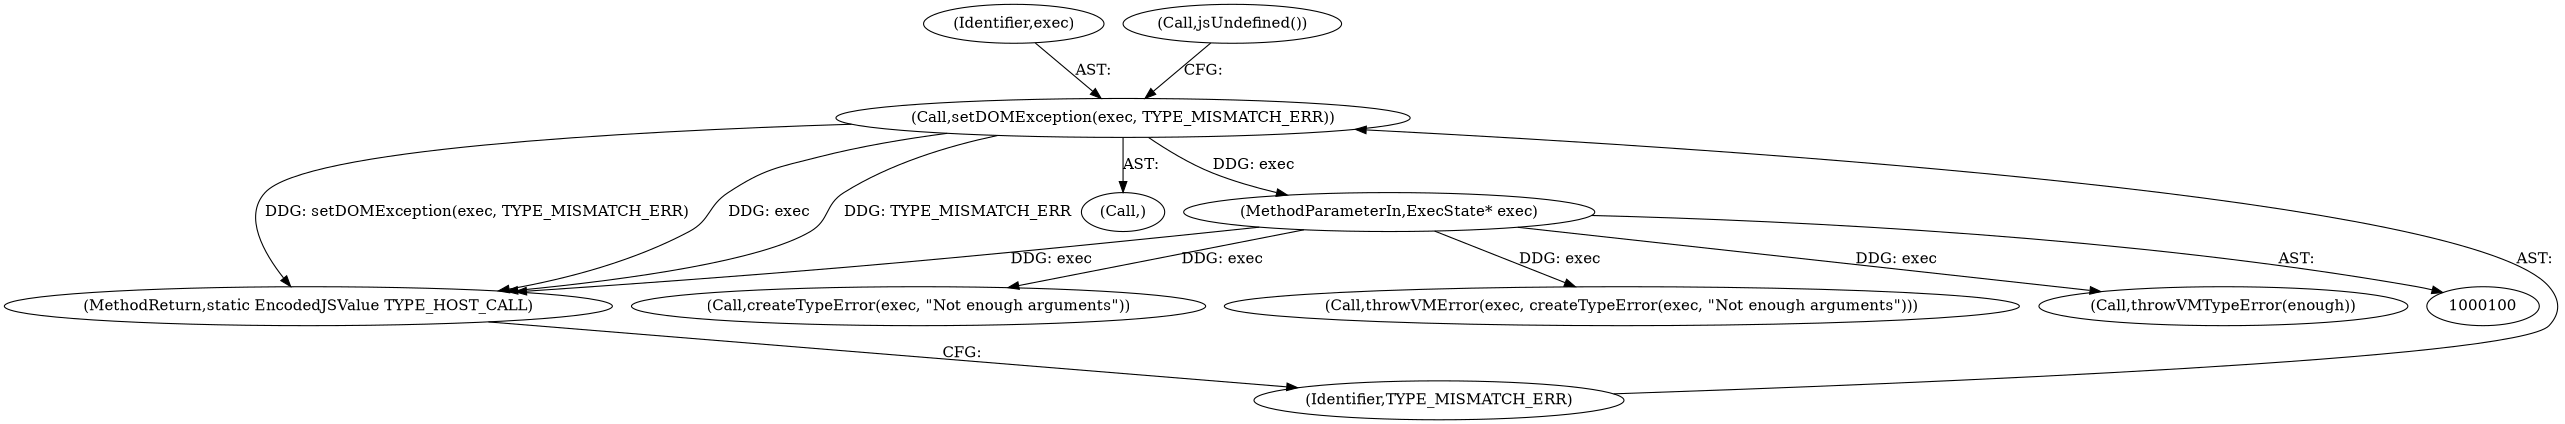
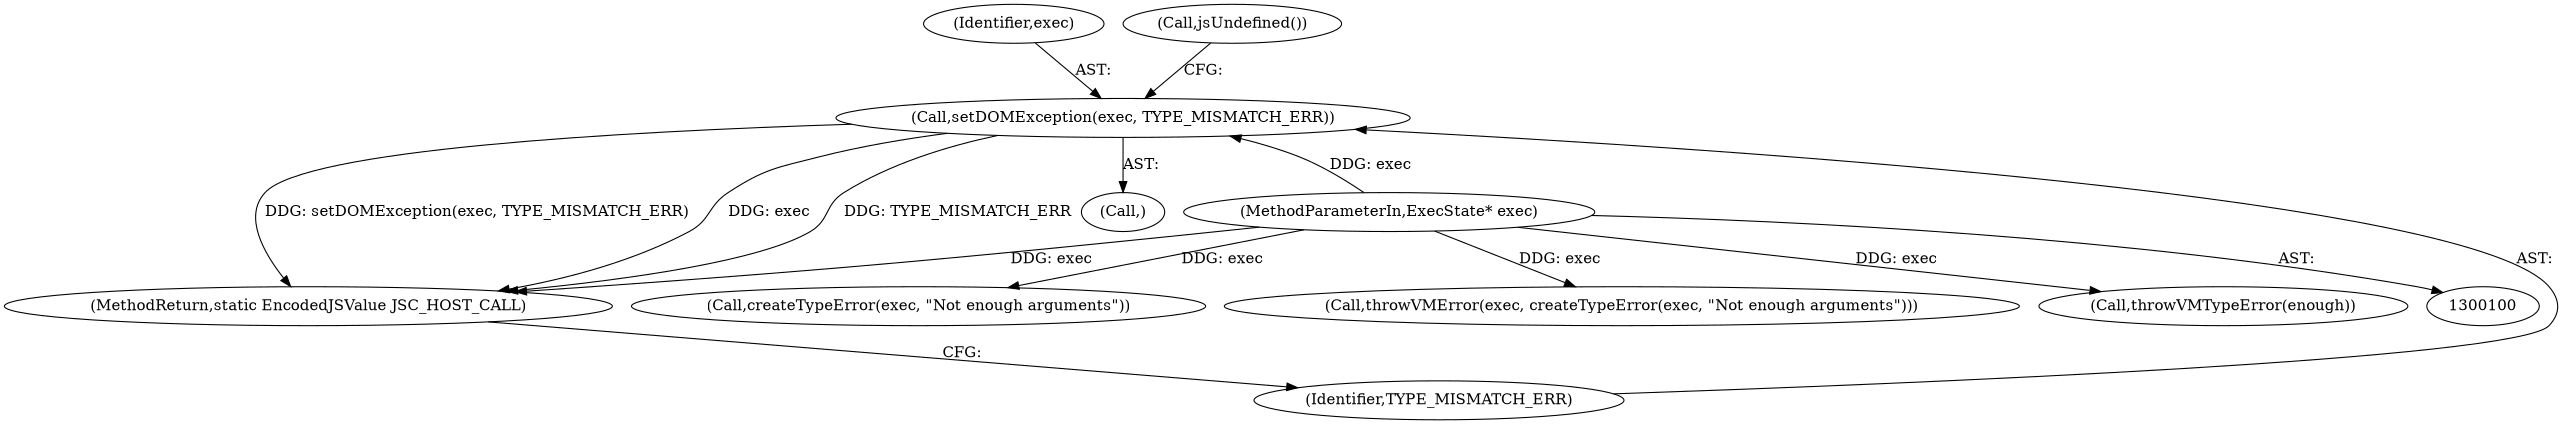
(1210, 172) -> (1305, 159)
(308, 306) -> (308, 306)
(2483, 306) -> (2483, 306)
